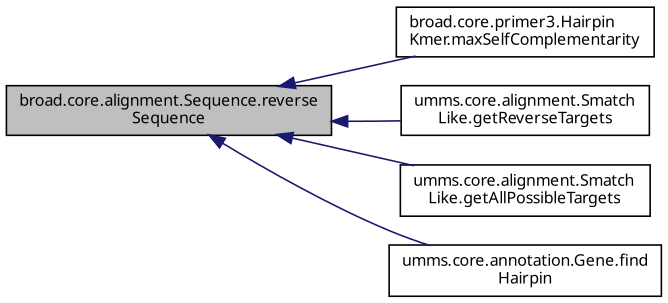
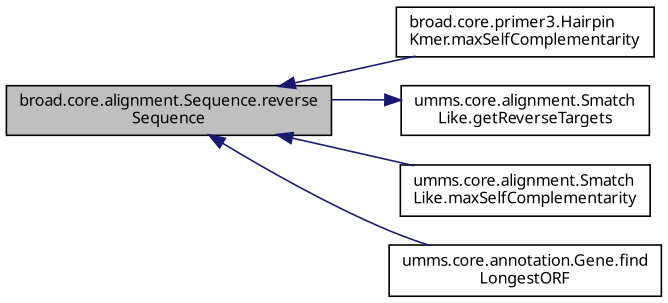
(374, 121) -> (358, 100)
(525, 191) -> (525, 191)
(525, 271) -> (525, 271)
